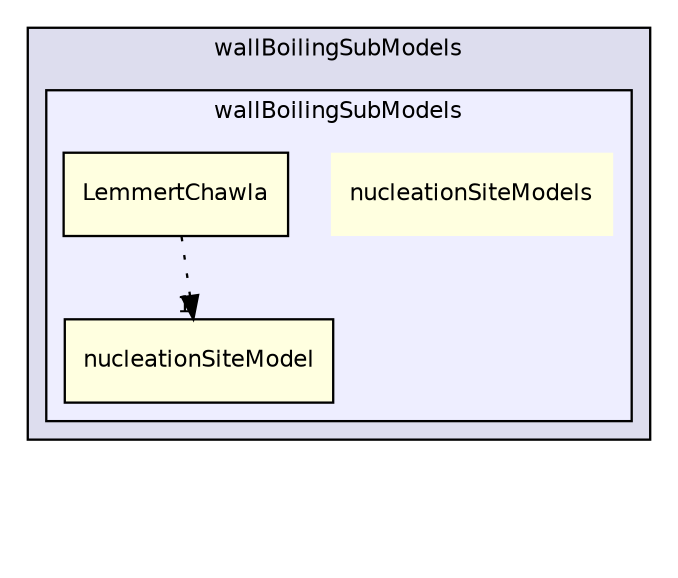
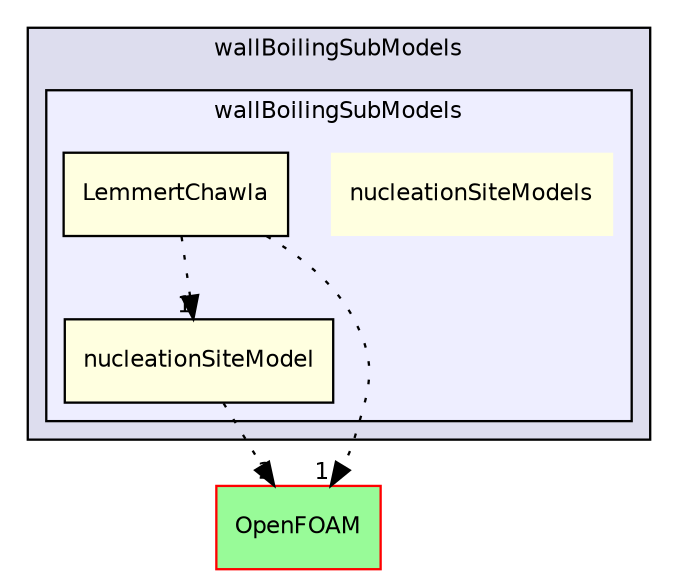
none -> (298, 528)
